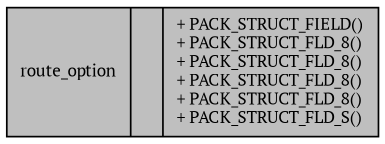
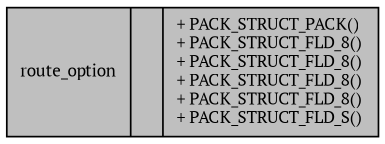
(271, 25) -> (269, 25)
